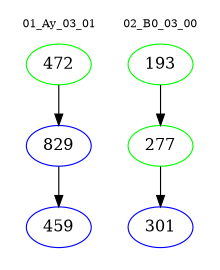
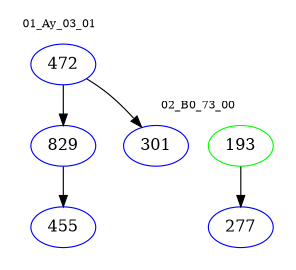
(161, 24) -> (198, 106)
(59, 64) -> (63, 64)
(161, 146) -> (241, 227)
(161, 181) -> (122, 106)
(59, 227) -> (63, 227)
